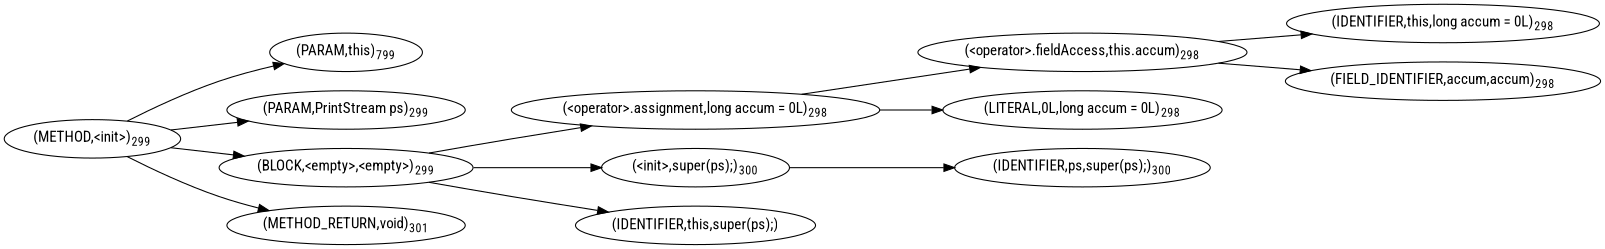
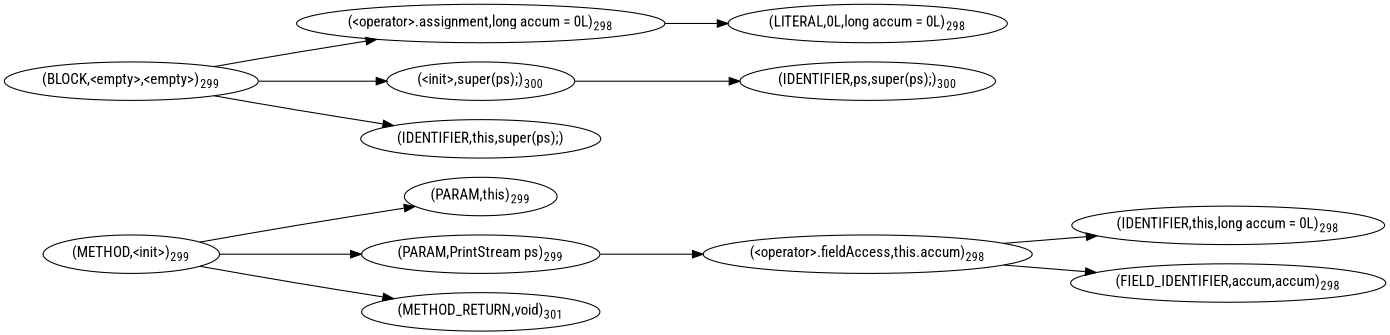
(386, 51) -> (521, 195)
(886, 82) -> (646, 254)
(202, 151) -> none
